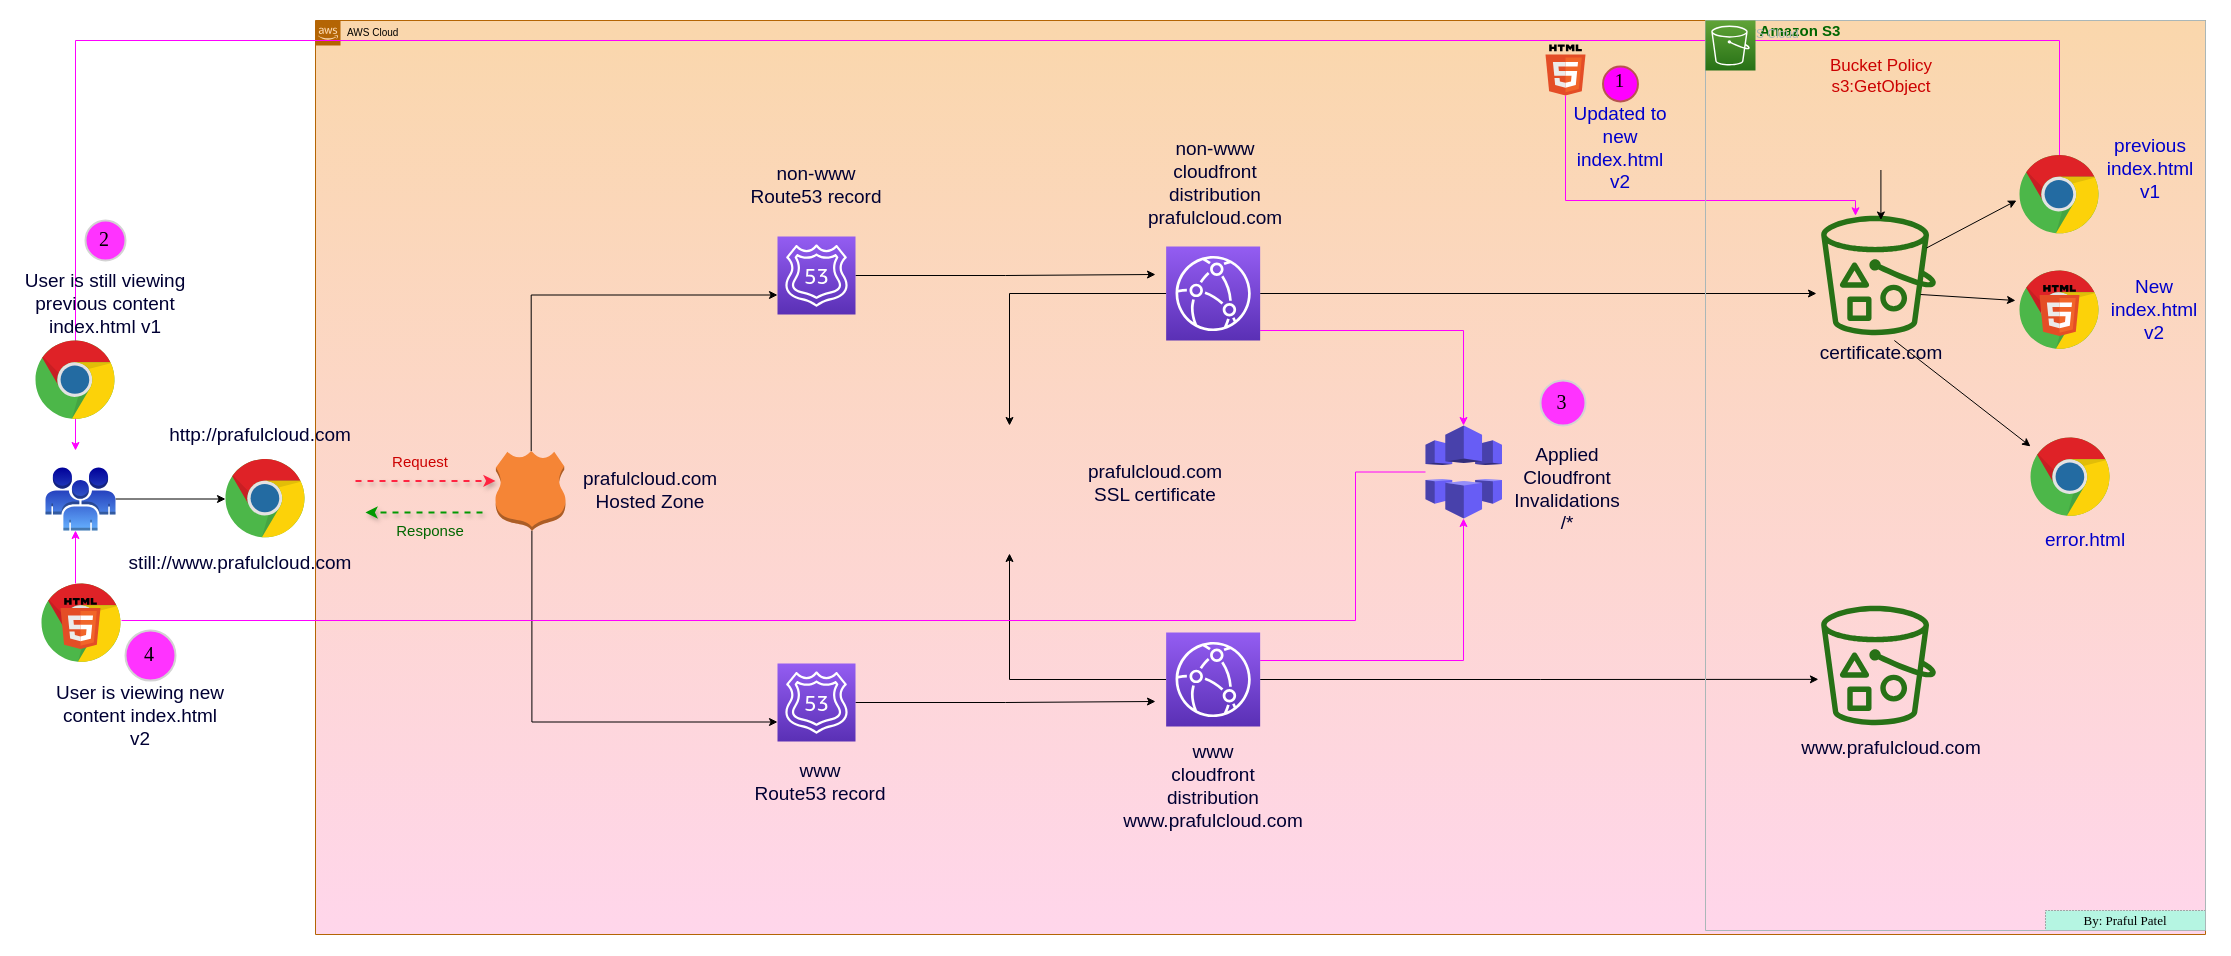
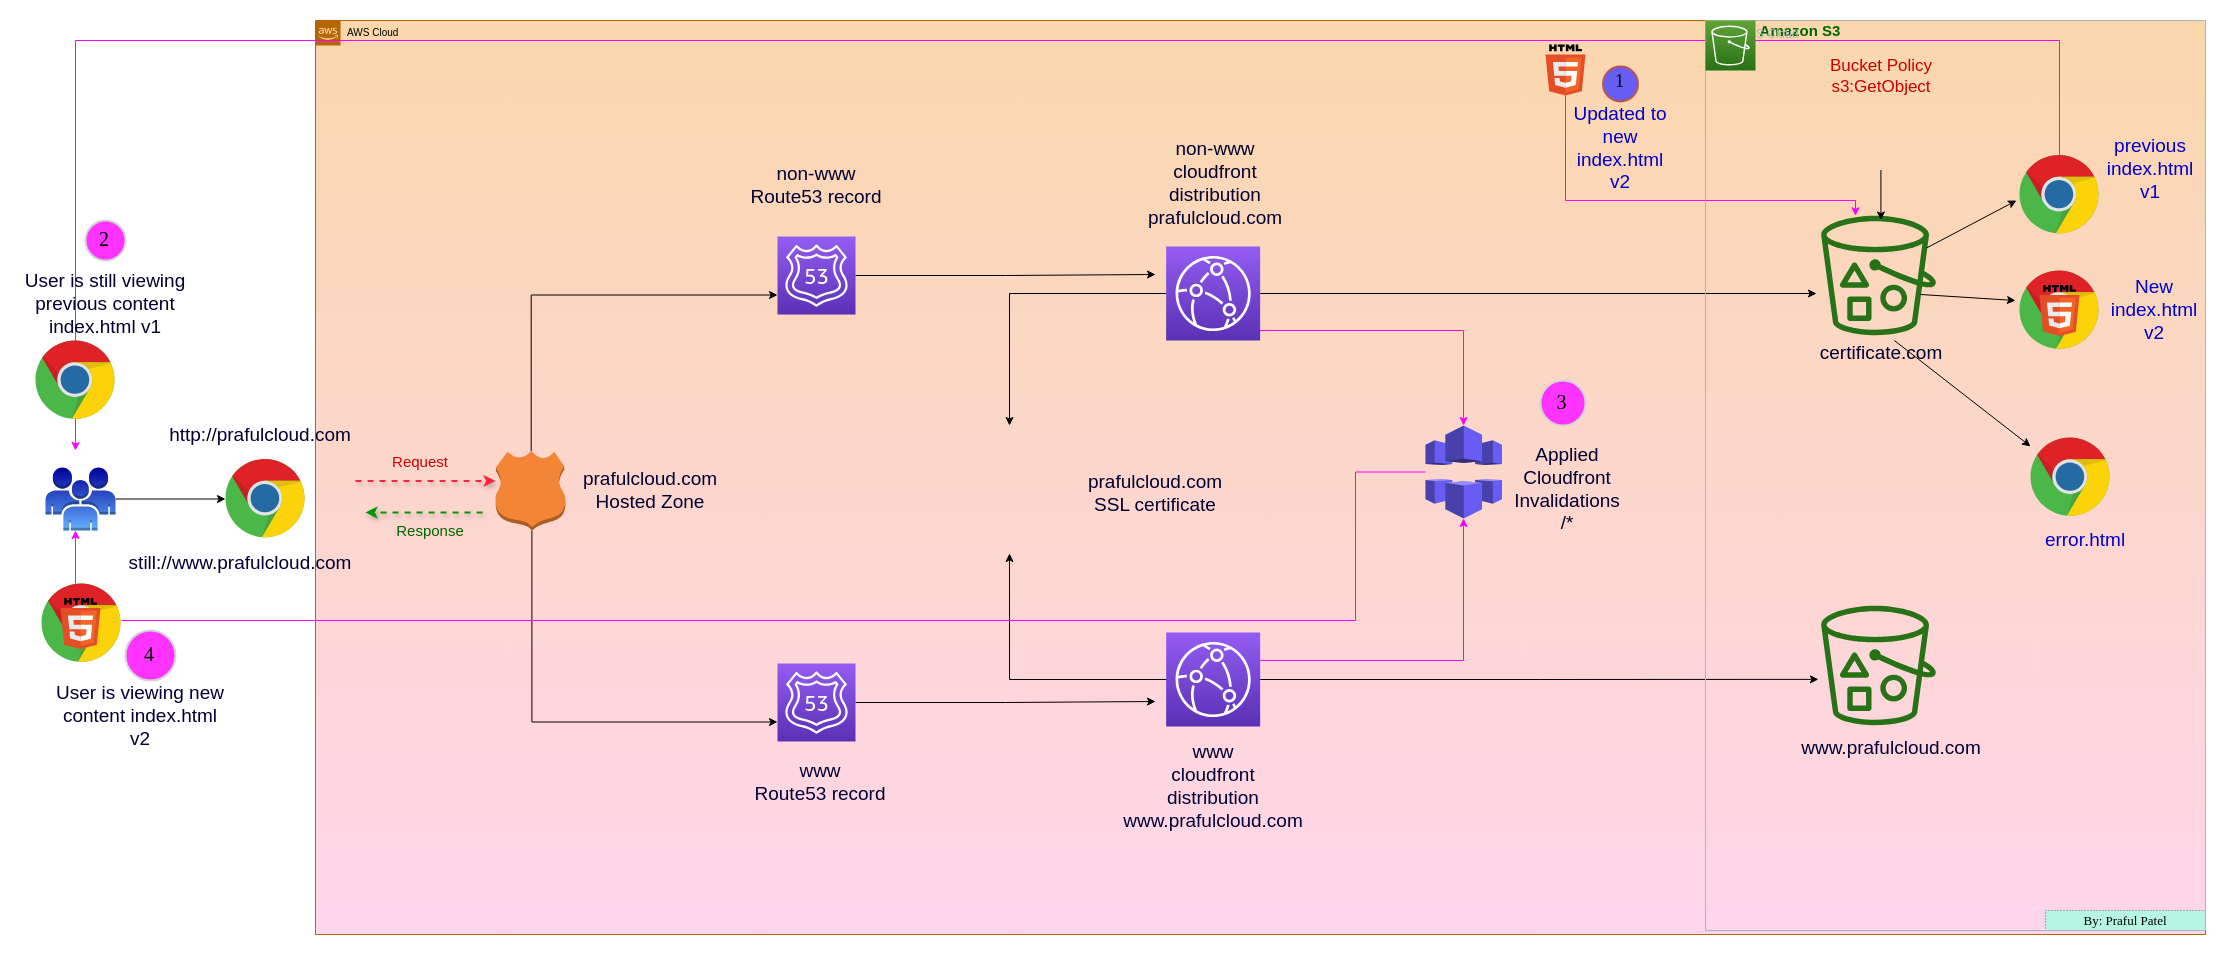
(1620, 84) -> (1620, 84)
(1156, 484) -> (1156, 494)
